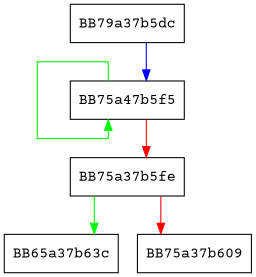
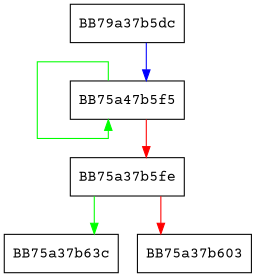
(61, 254) -> (61, 254)
(194, 254) -> (194, 254)
